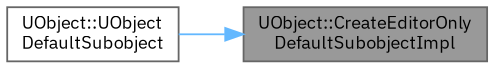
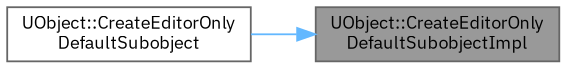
(93, 34) -> (129, 34)
